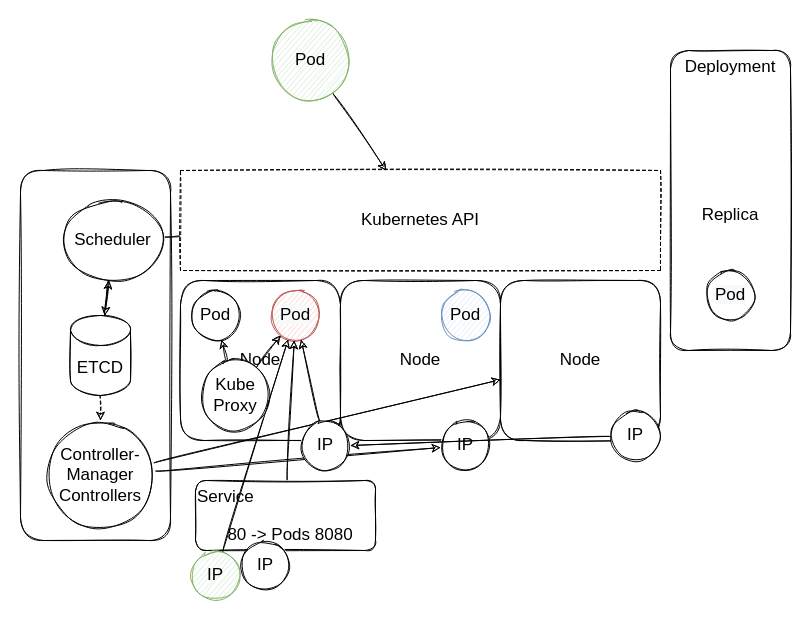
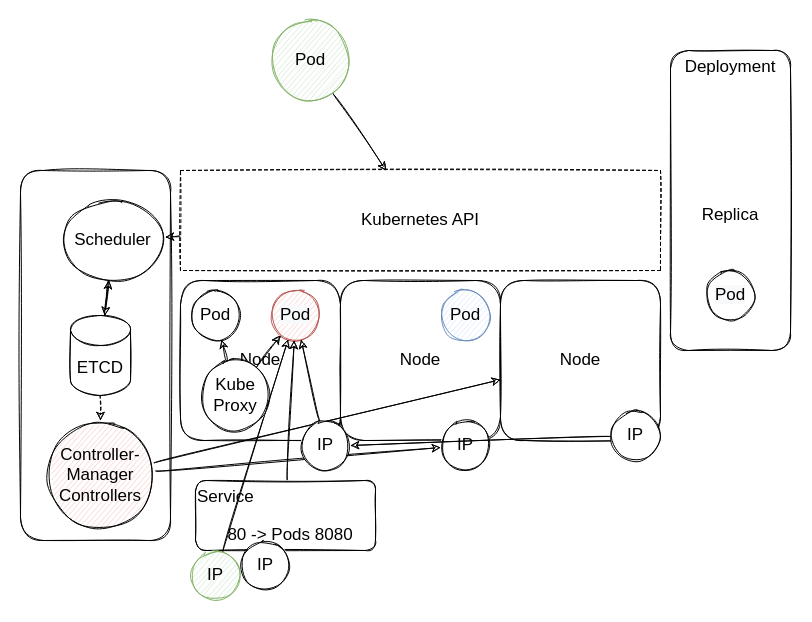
(168, 237) -> (173, 237)
(101, 476) -> (101, 476)
